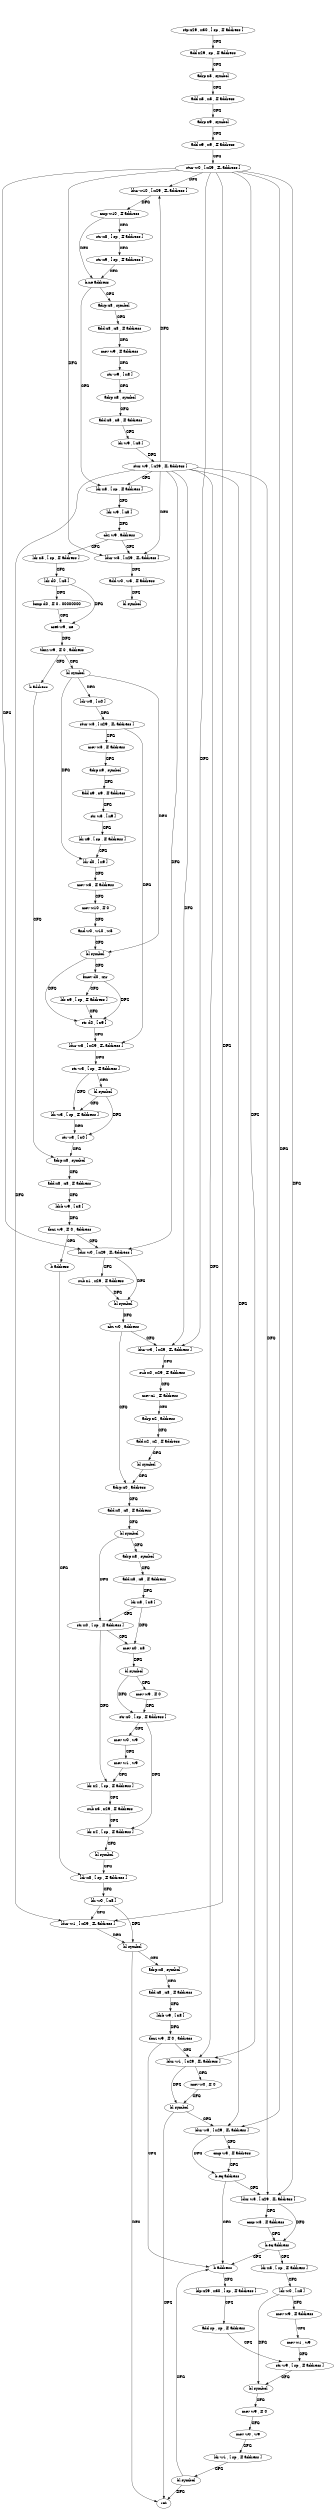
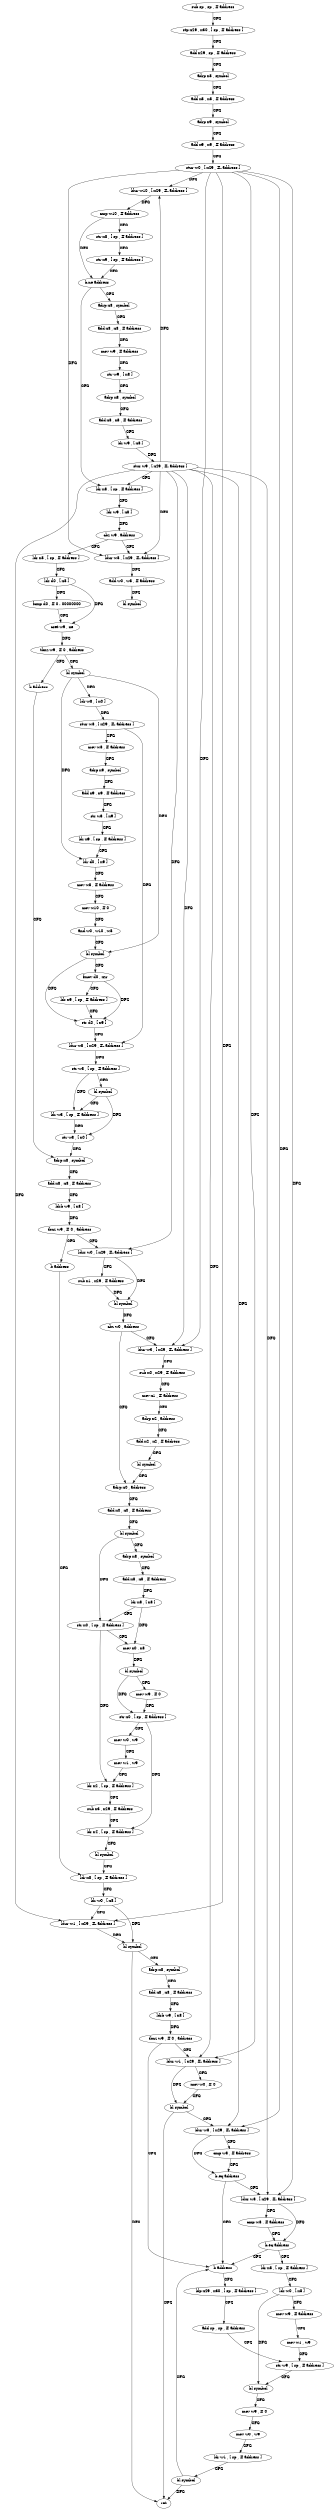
none -> (213, 7)
(3, 657) -> none
